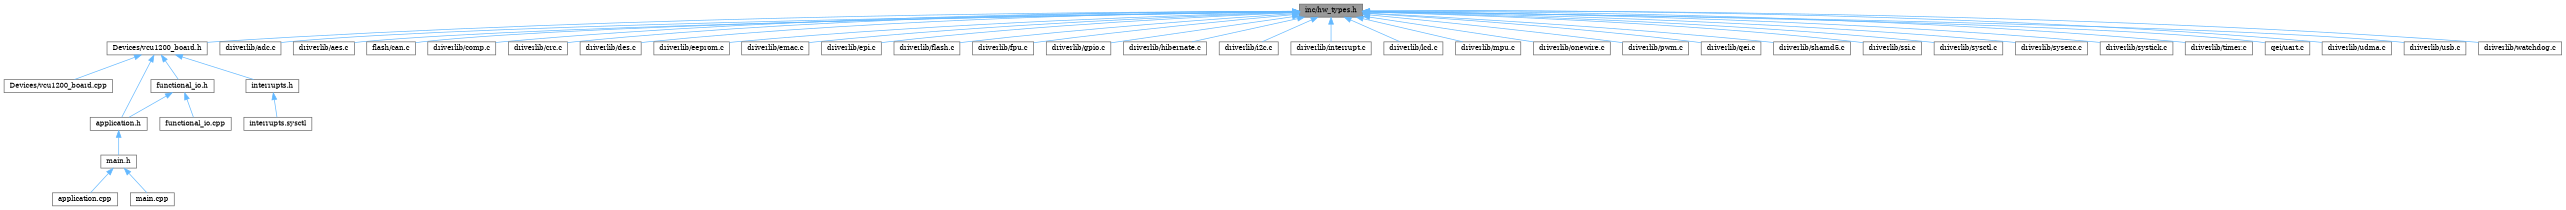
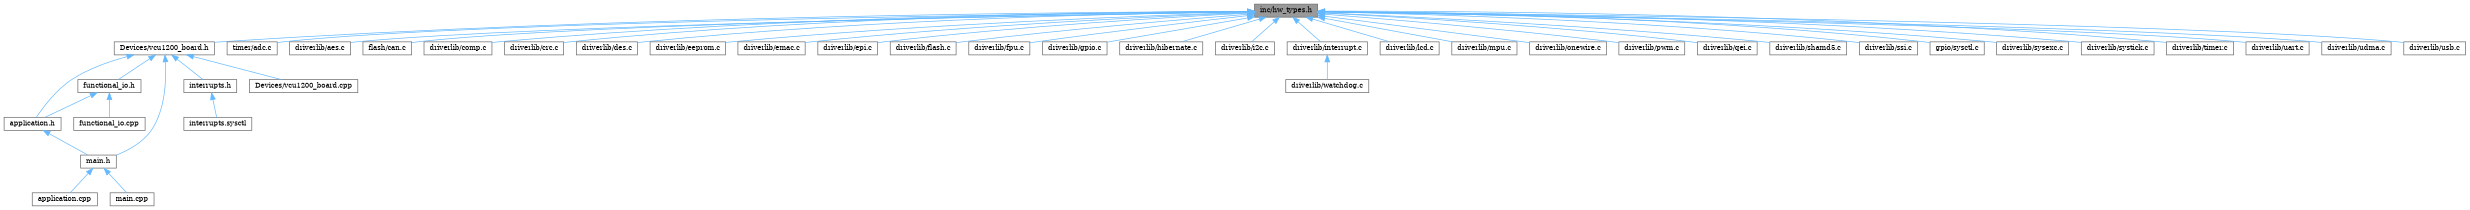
(2063, 21) -> (1327, 71)
(250, 48) -> (252, 48)
(1968, 48) -> (1957, 48)
(2287, 48) -> (2278, 48)
none -> (158, 118)
